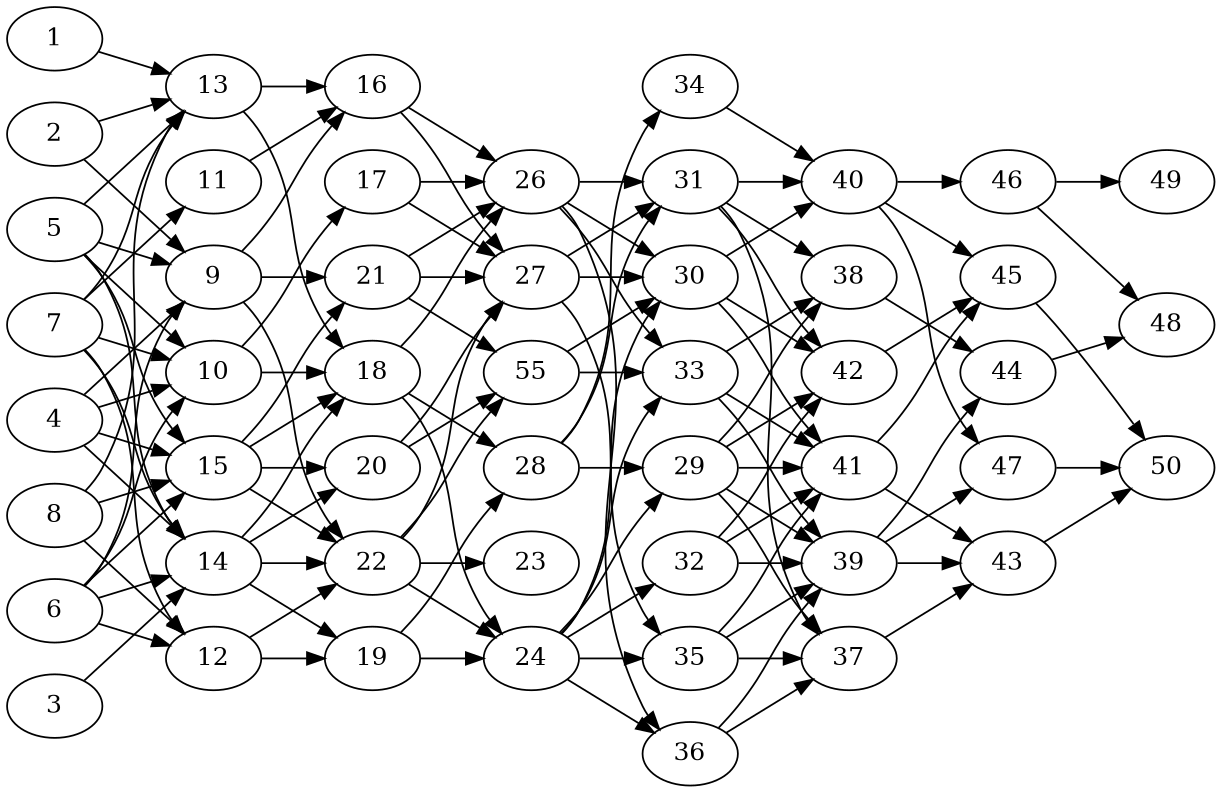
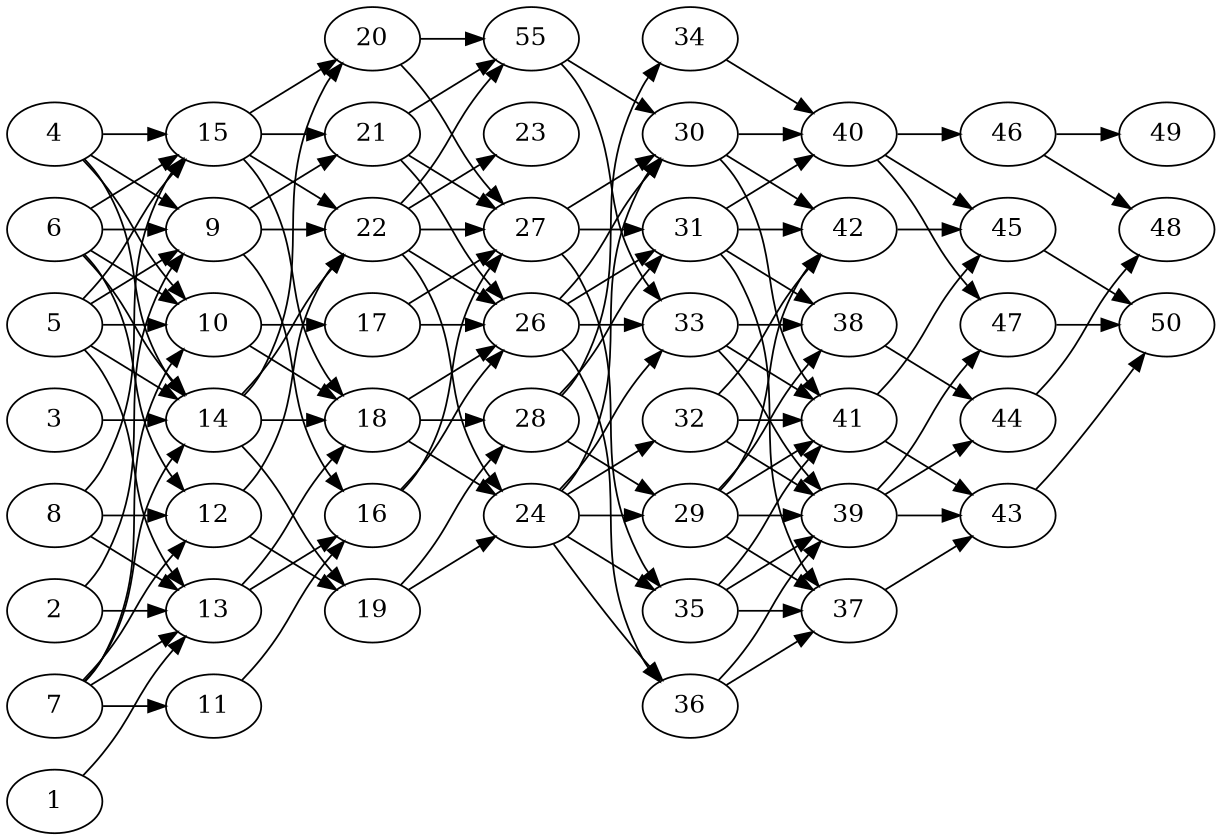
none -> (441, 270)
